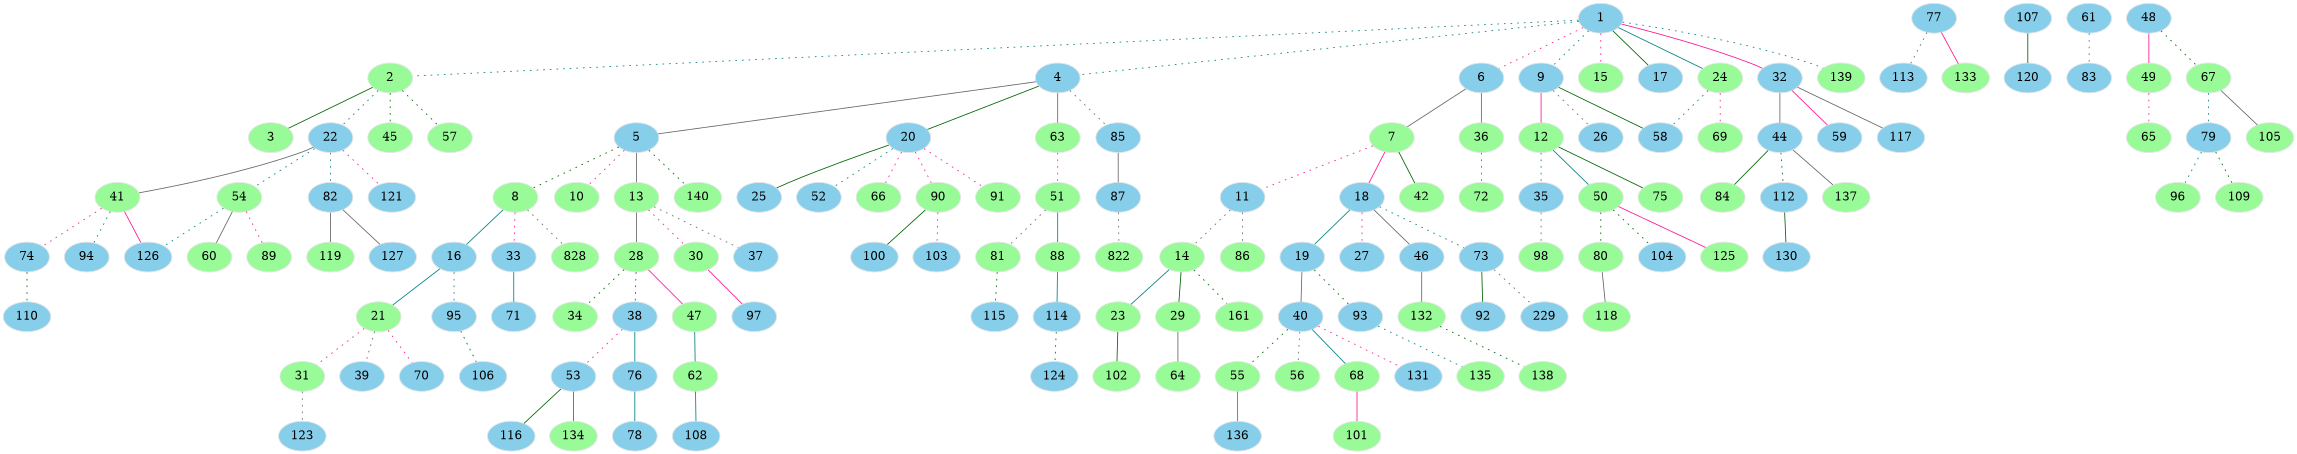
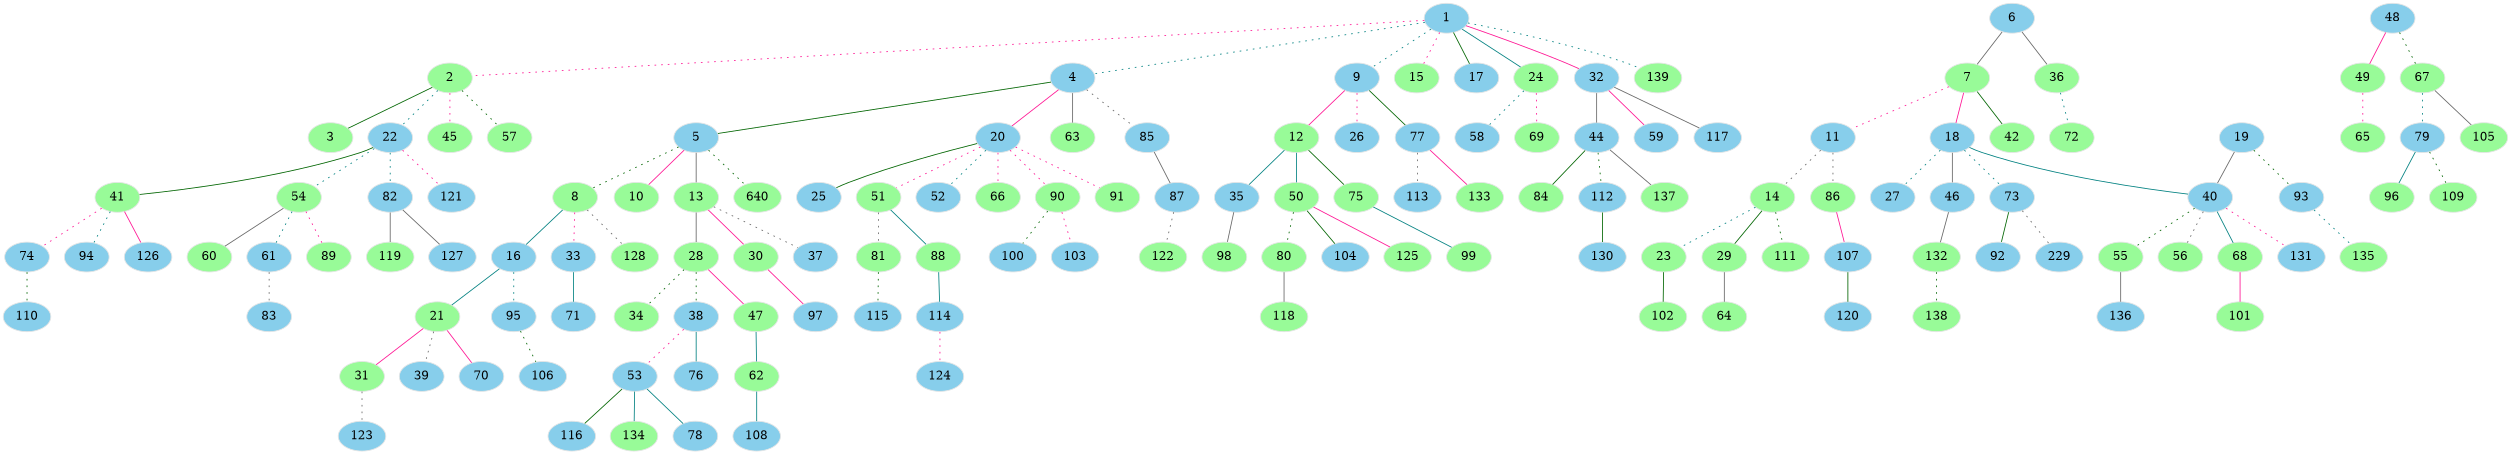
(996, 48) -> (948, 48)
(1541, 48) -> none
(390, 108) -> (450, 108)
(847, 108) -> (884, 108)
(983, 108) -> (1035, 108)
(1571, 108) -> (1357, 108)
(1601, 108) -> (1387, 108)
(607, 167) -> (666, 167)
(1058, 168) -> (938, 167)
(1541, 168) -> (1267, 167)
(2193, 168) -> (2407, 168)
(227, 174) -> (258, 177)
(698, 197) -> (758, 197)
(194, 227) -> (284, 227)
(666, 227) -> (726, 227)
(906, 227) -> (1035, 227)
(1332, 227) -> (2077, 177)
(1362, 227) -> (1923, 167)
(1541, 227) -> (1231, 227)
(1631, 227) -> (1321, 227)
none -> (1840, 227)
(575, 257) -> (635, 257)
(1119, 257) -> (1163, 257)
none -> (1469, 257)
(1150, 287) -> (1718, 227)
(1239, 317) -> (1786, 257)
(340, 347) -> (400, 347)
(400, 347) -> (459, 347)
(1056, 347) -> (940, 347)
(635, 406) -> (665, 406)
